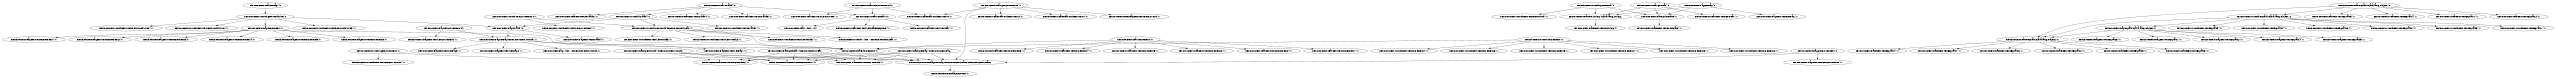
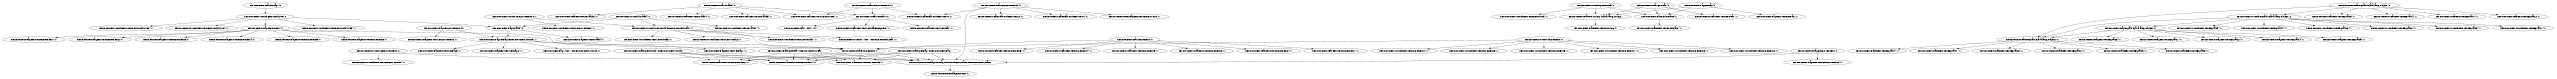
(677, 11) -> (765, 11)
